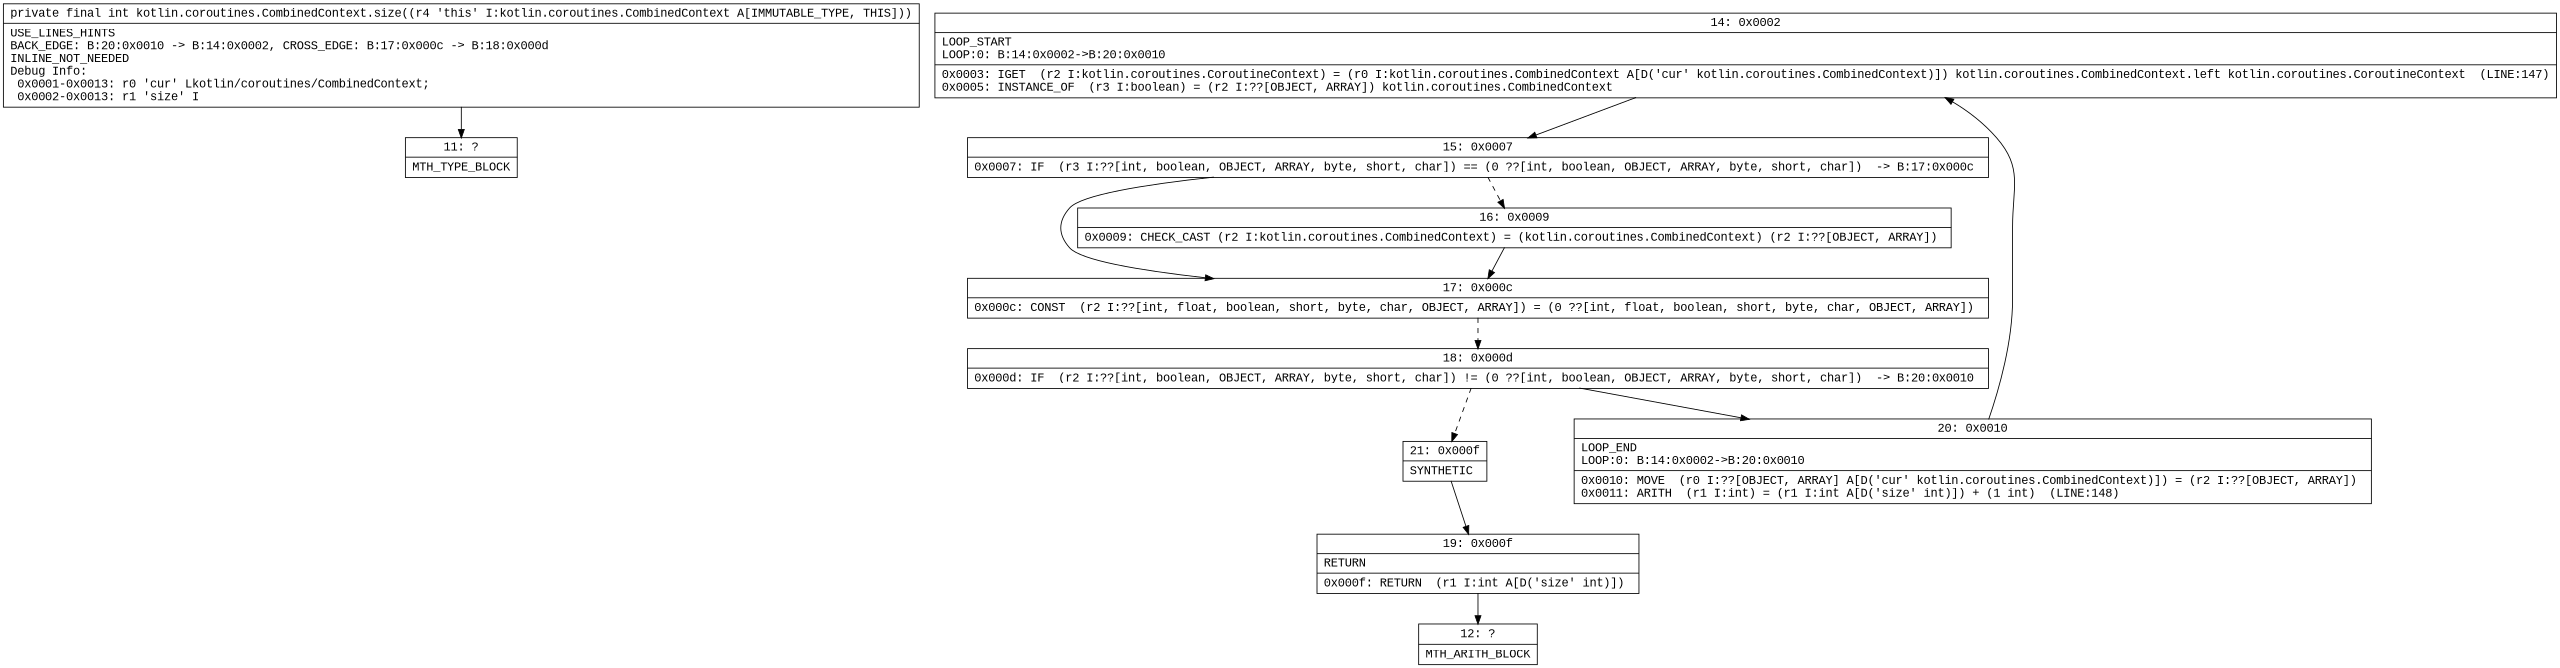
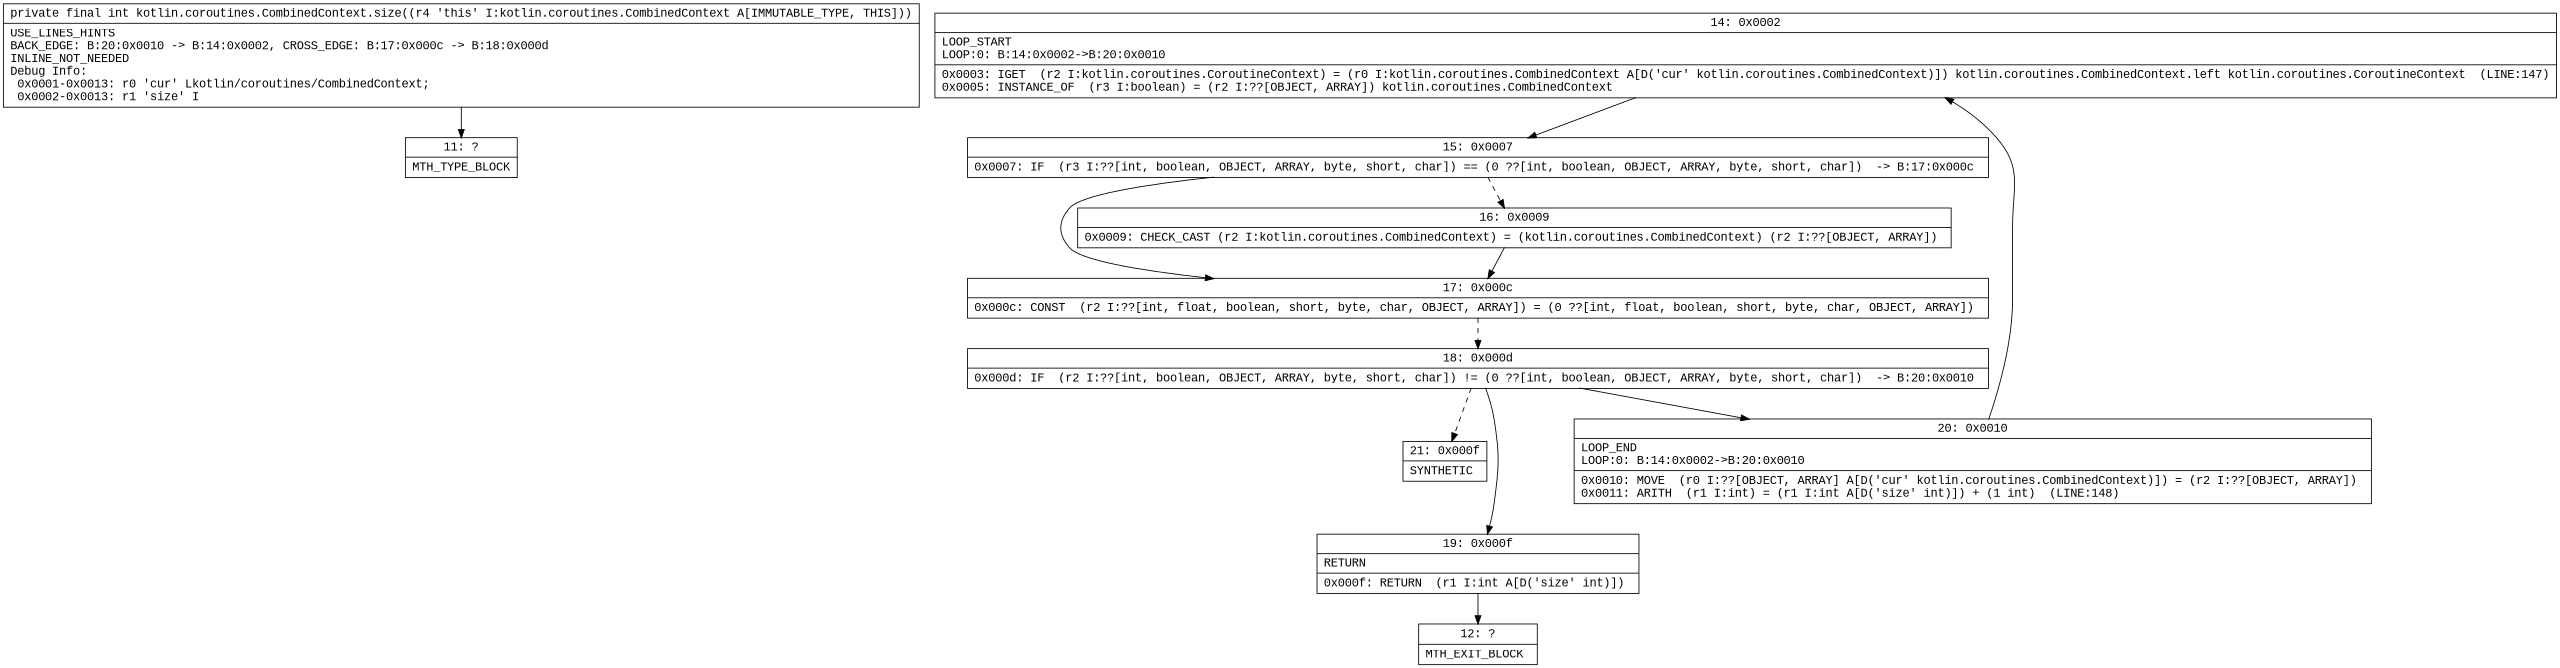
(1459, 504) -> (1498, 457)
(1478, 654) -> (1475, 654)
